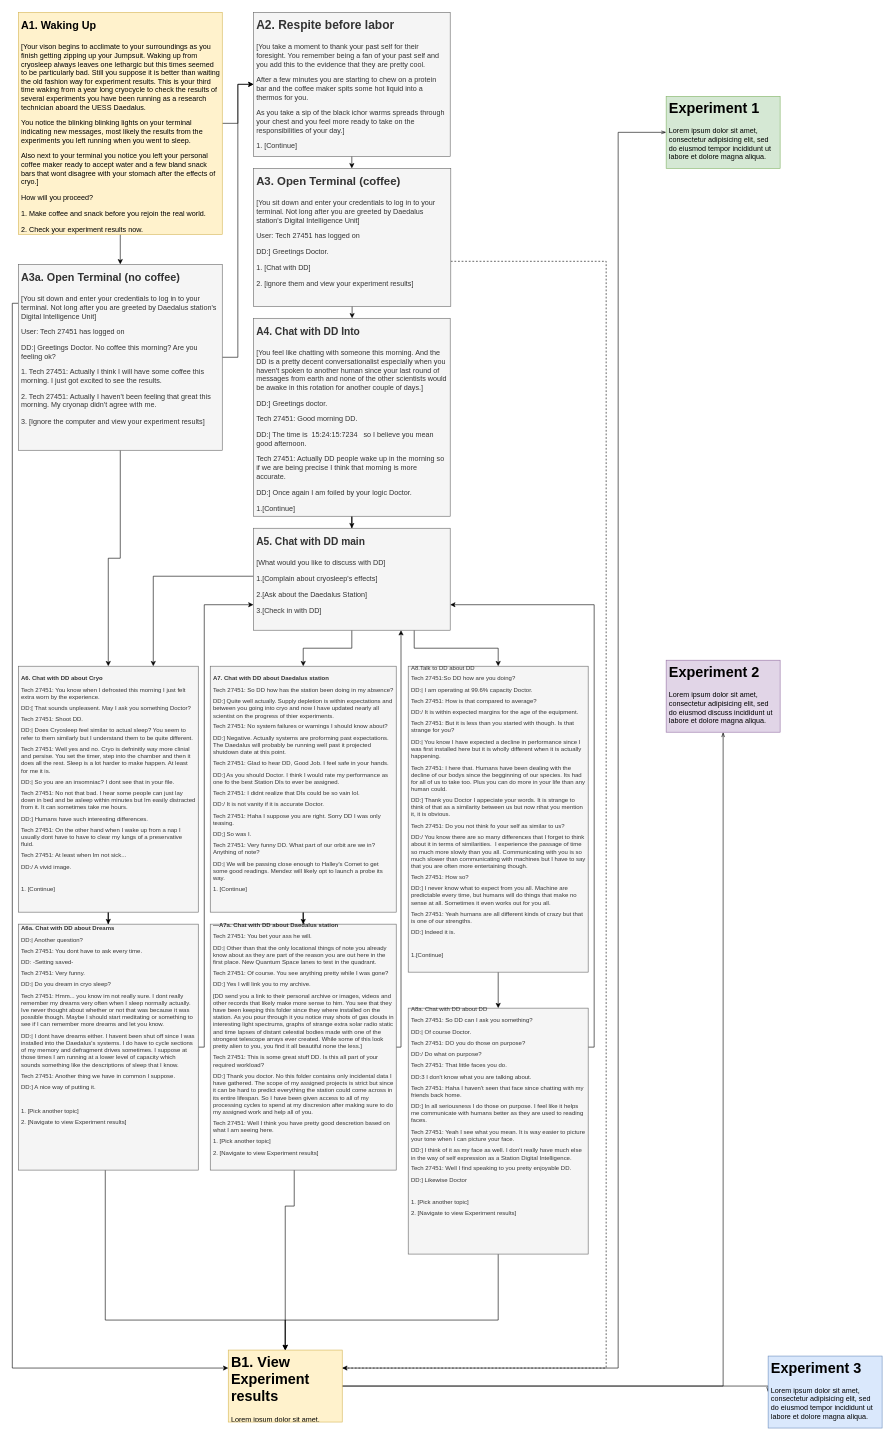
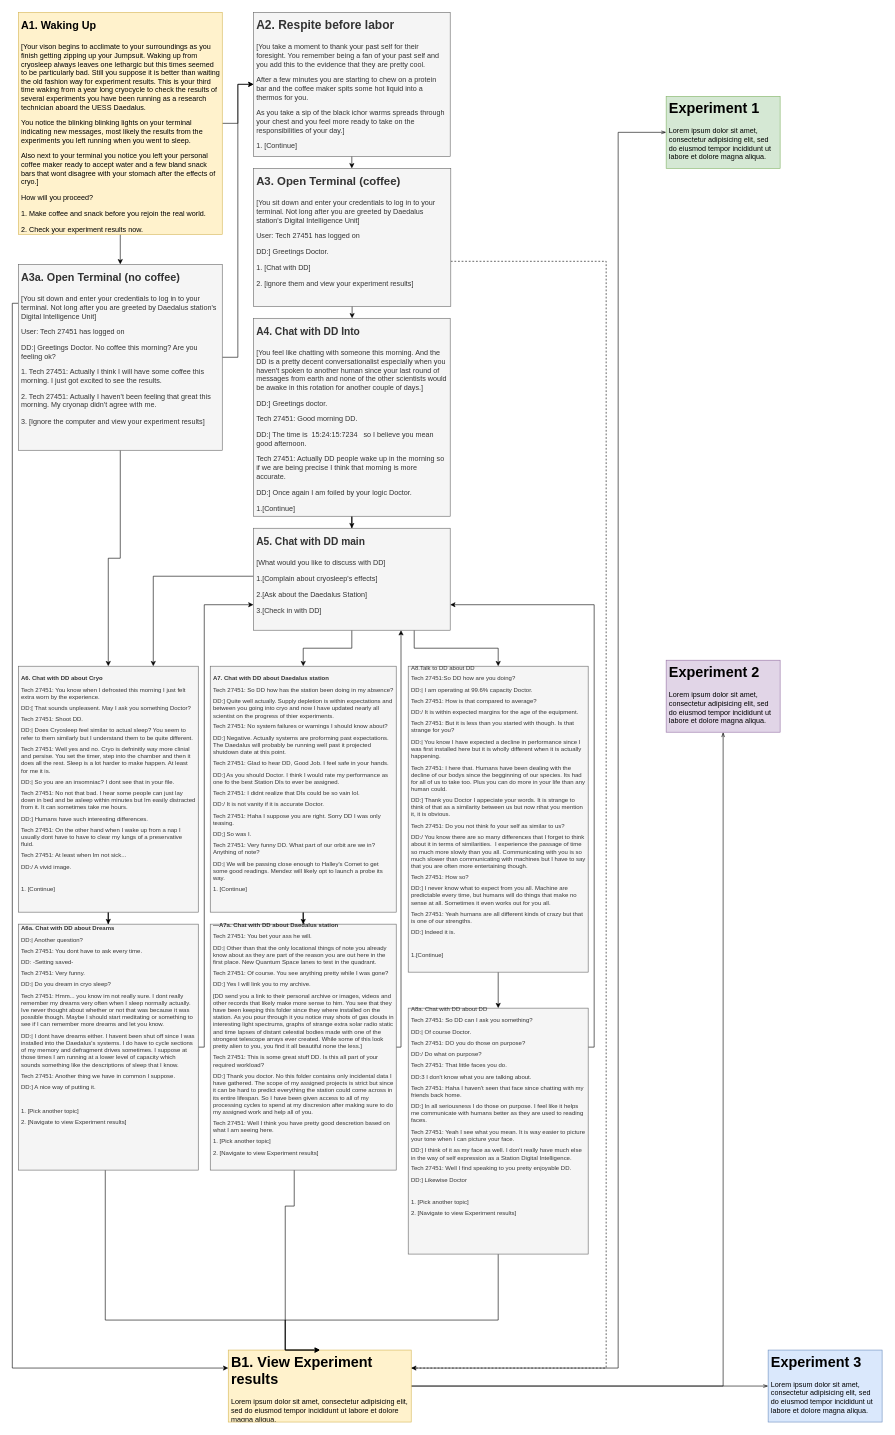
(724, 676) -> (724, 676)
(285, 1386) -> (320, 1386)
(825, 1392) -> (825, 1386)
